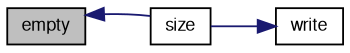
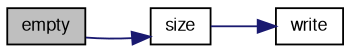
(127, 14) -> (109, 39)
